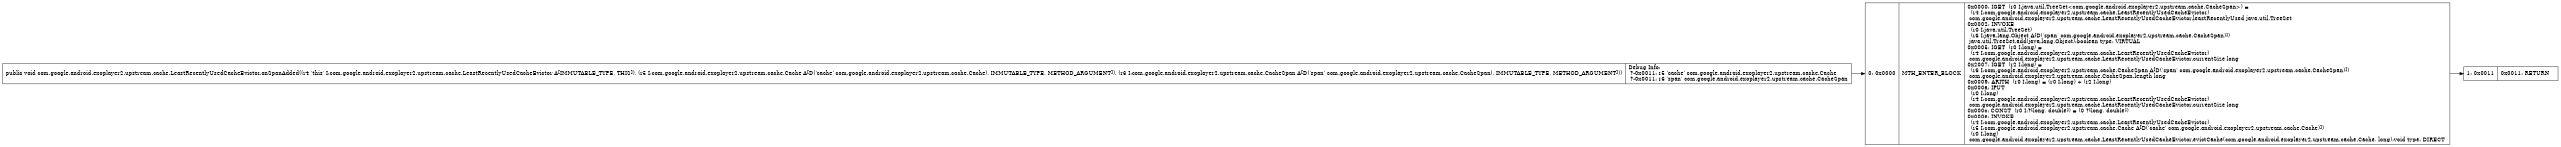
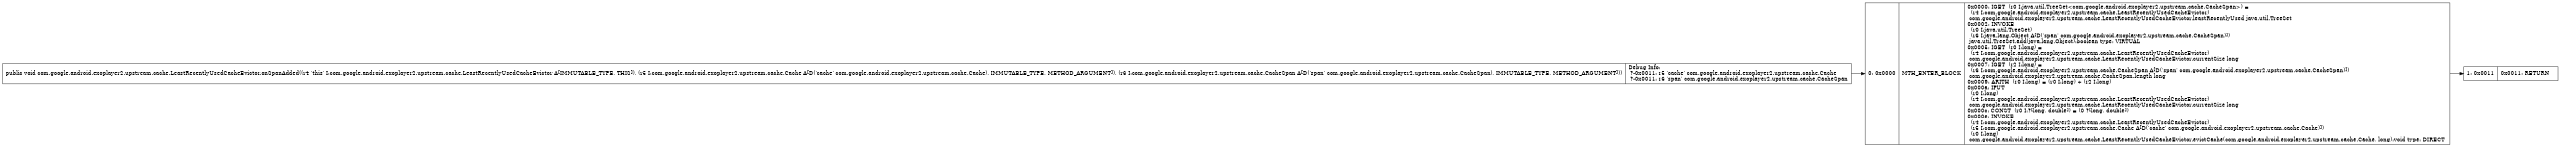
(2006, 65) -> (2006, 65)
